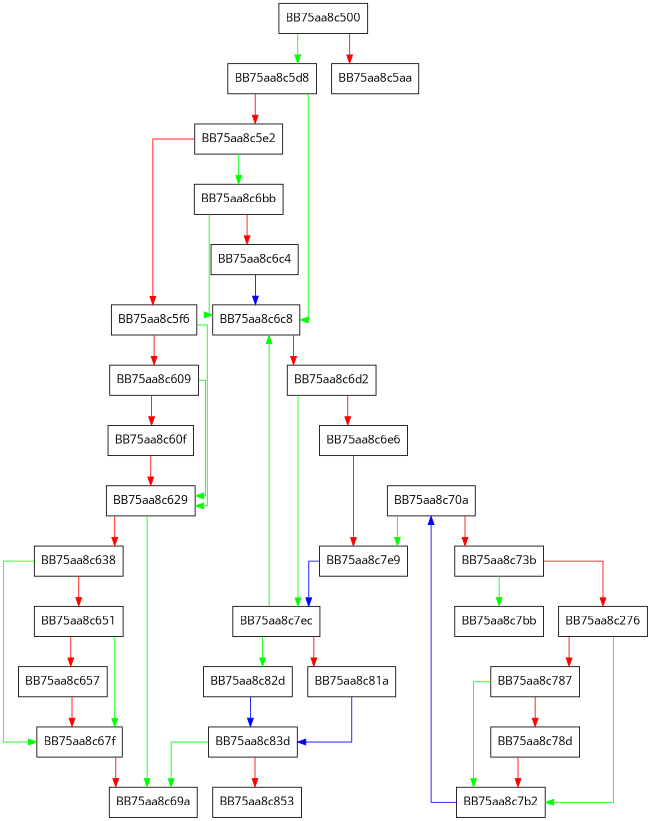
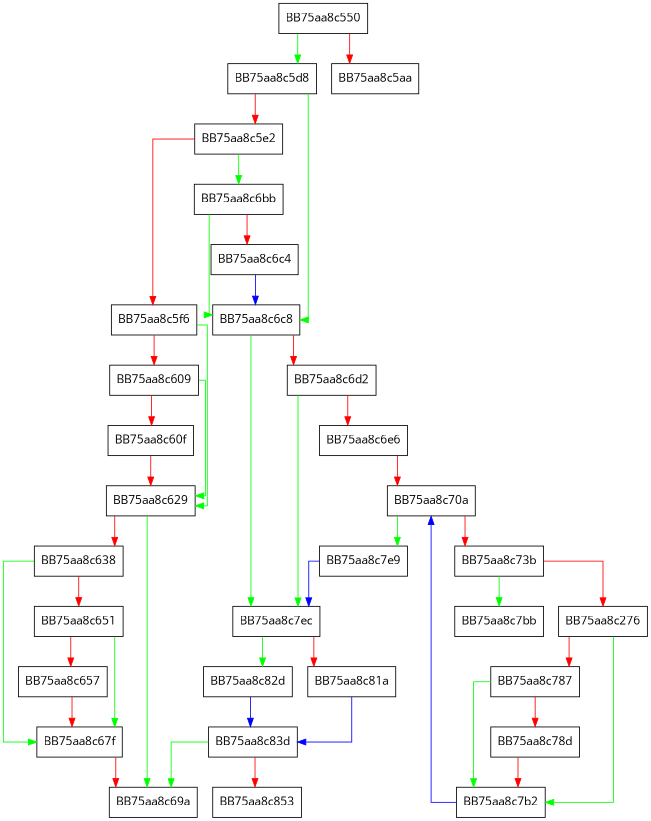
(323, 18) -> (323, 18)
(269, 475) -> (251, 467)
(353, 497) -> (397, 466)
